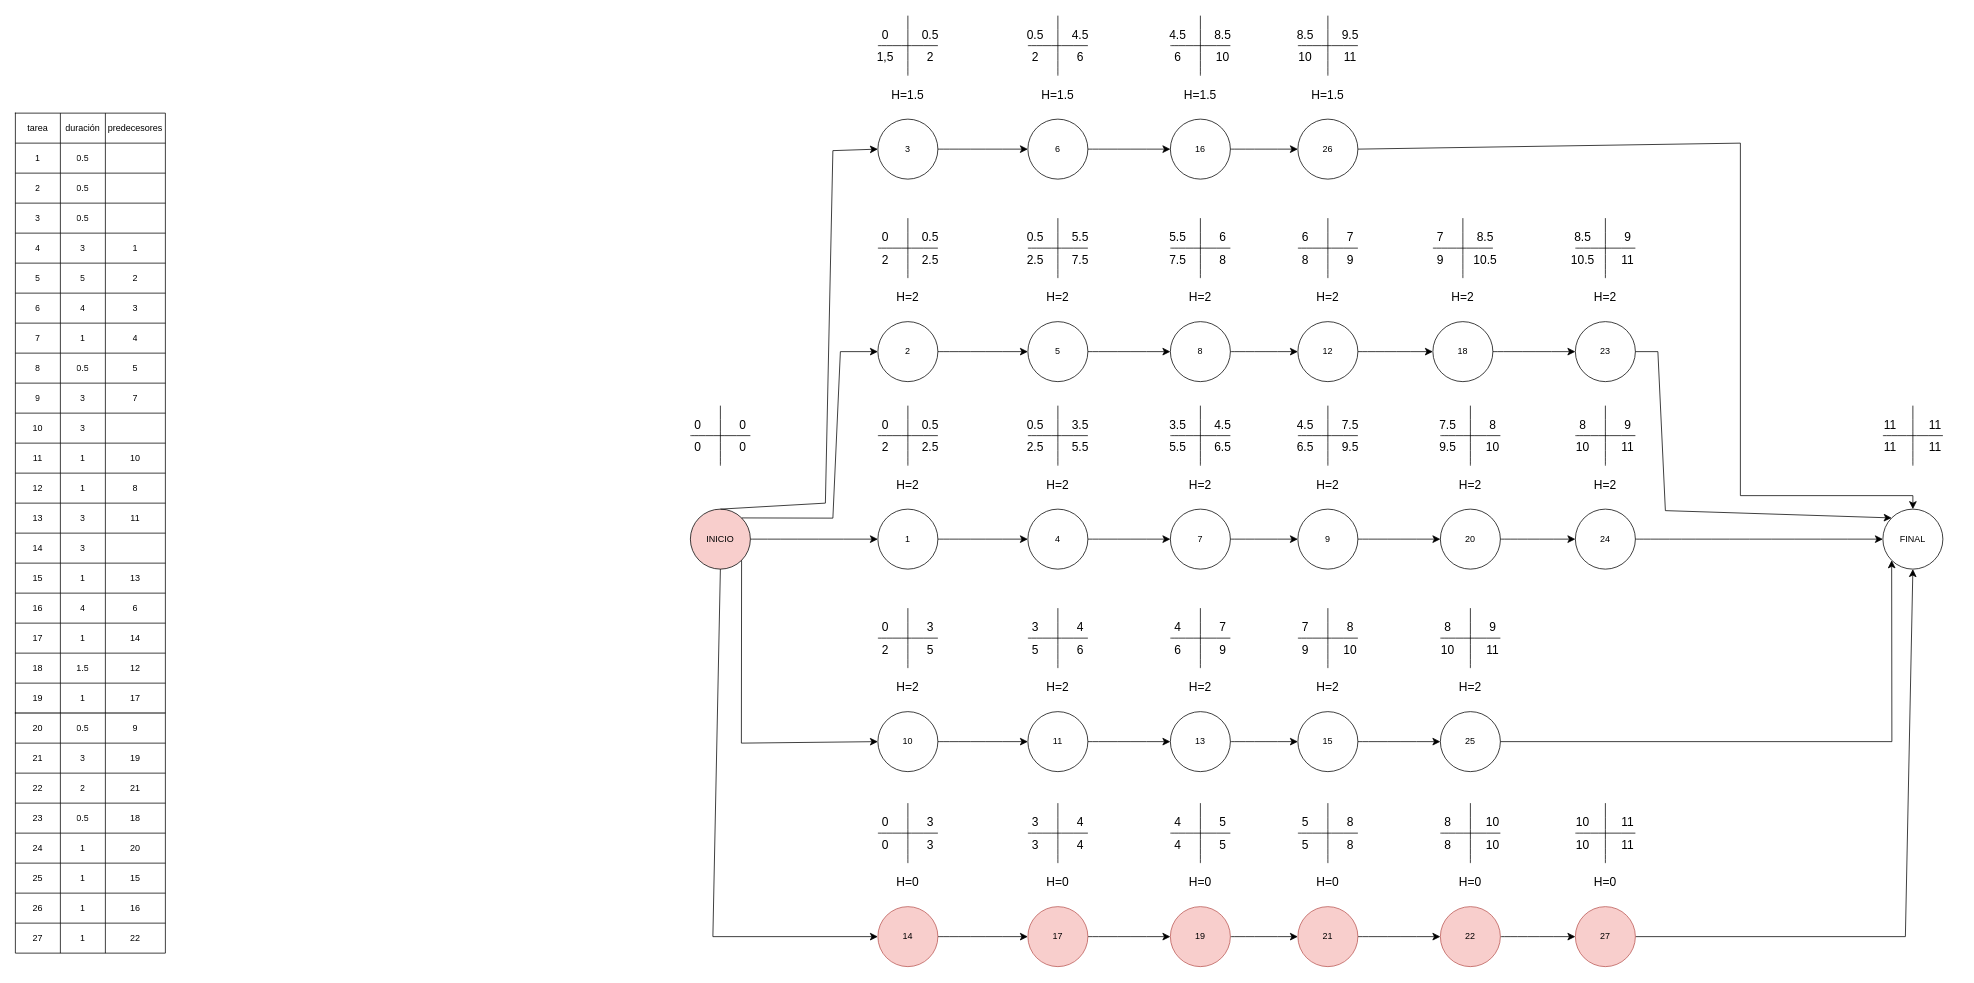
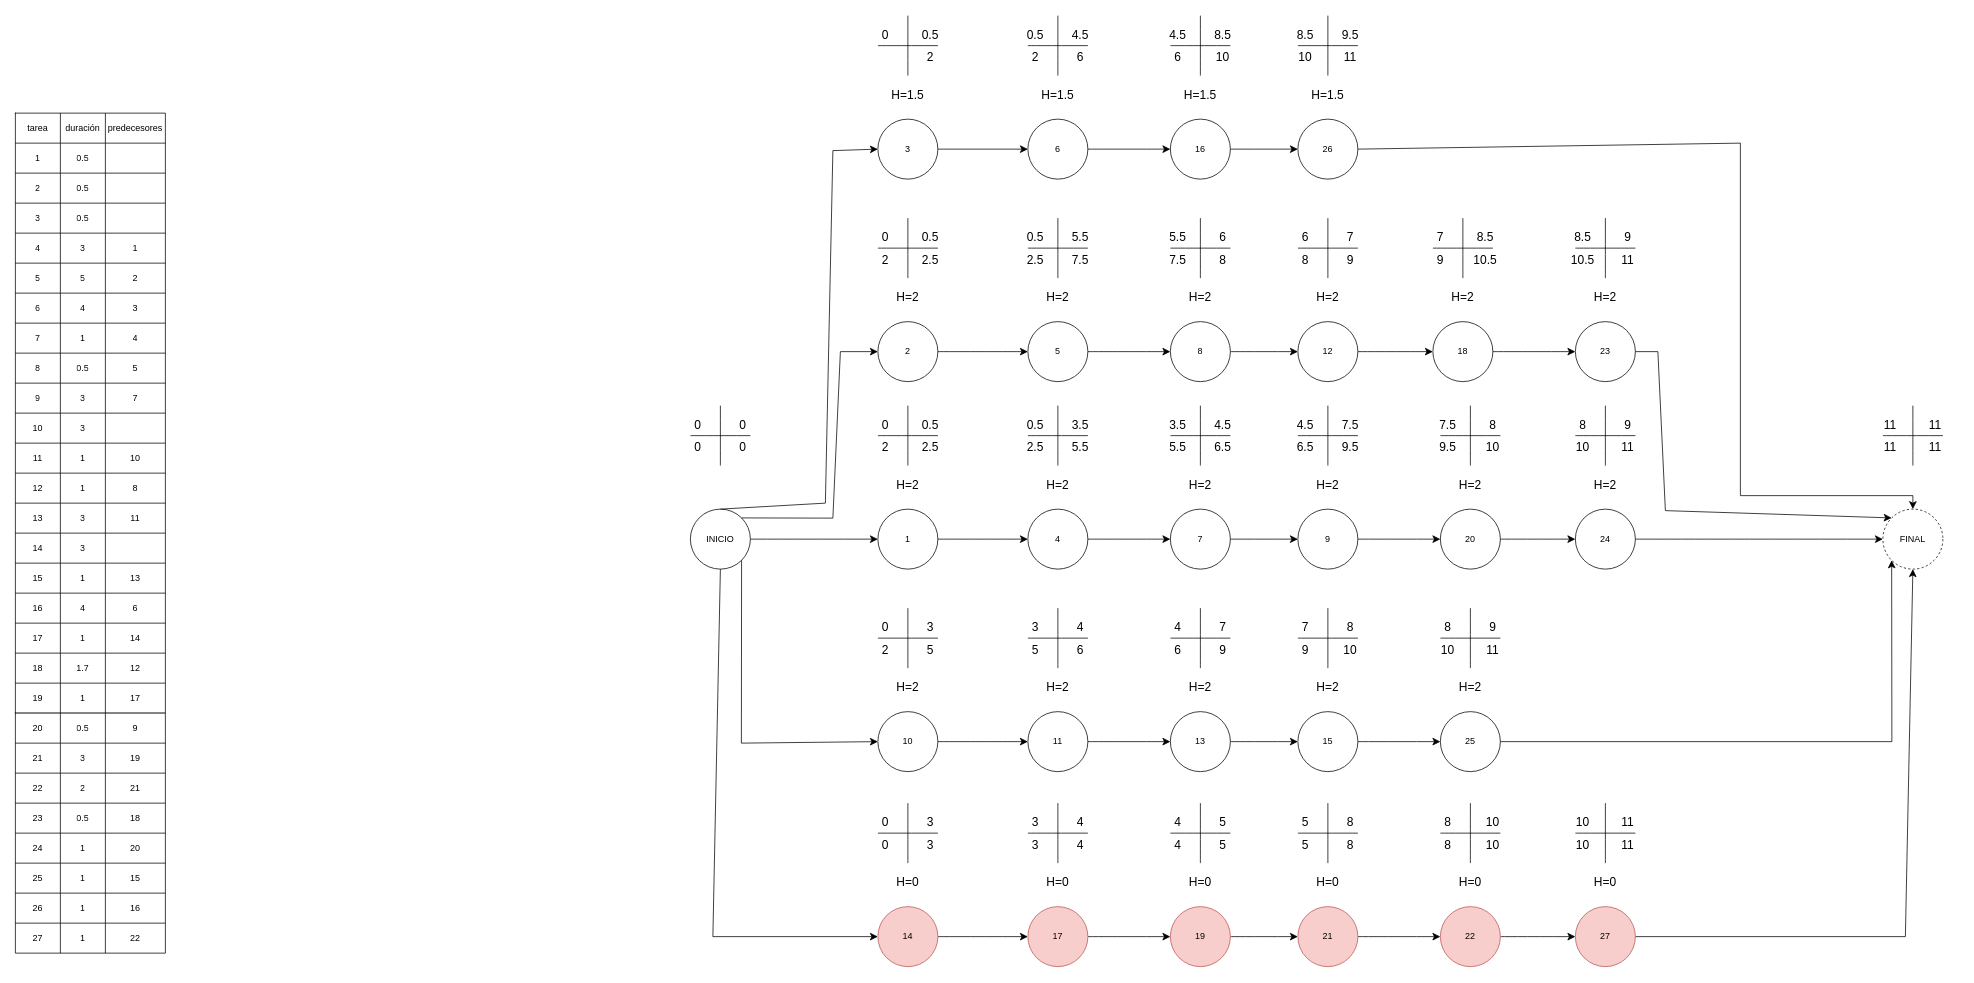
(885, 57) -> none
(720, 539) -> (720, 539)
(1913, 539) -> (1913, 539)
(83, 668) -> (83, 668)
